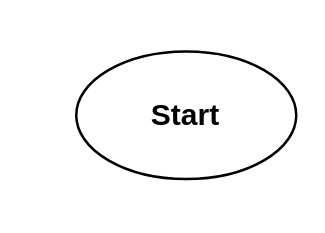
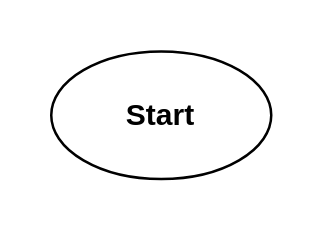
(186, 115) -> (161, 115)
